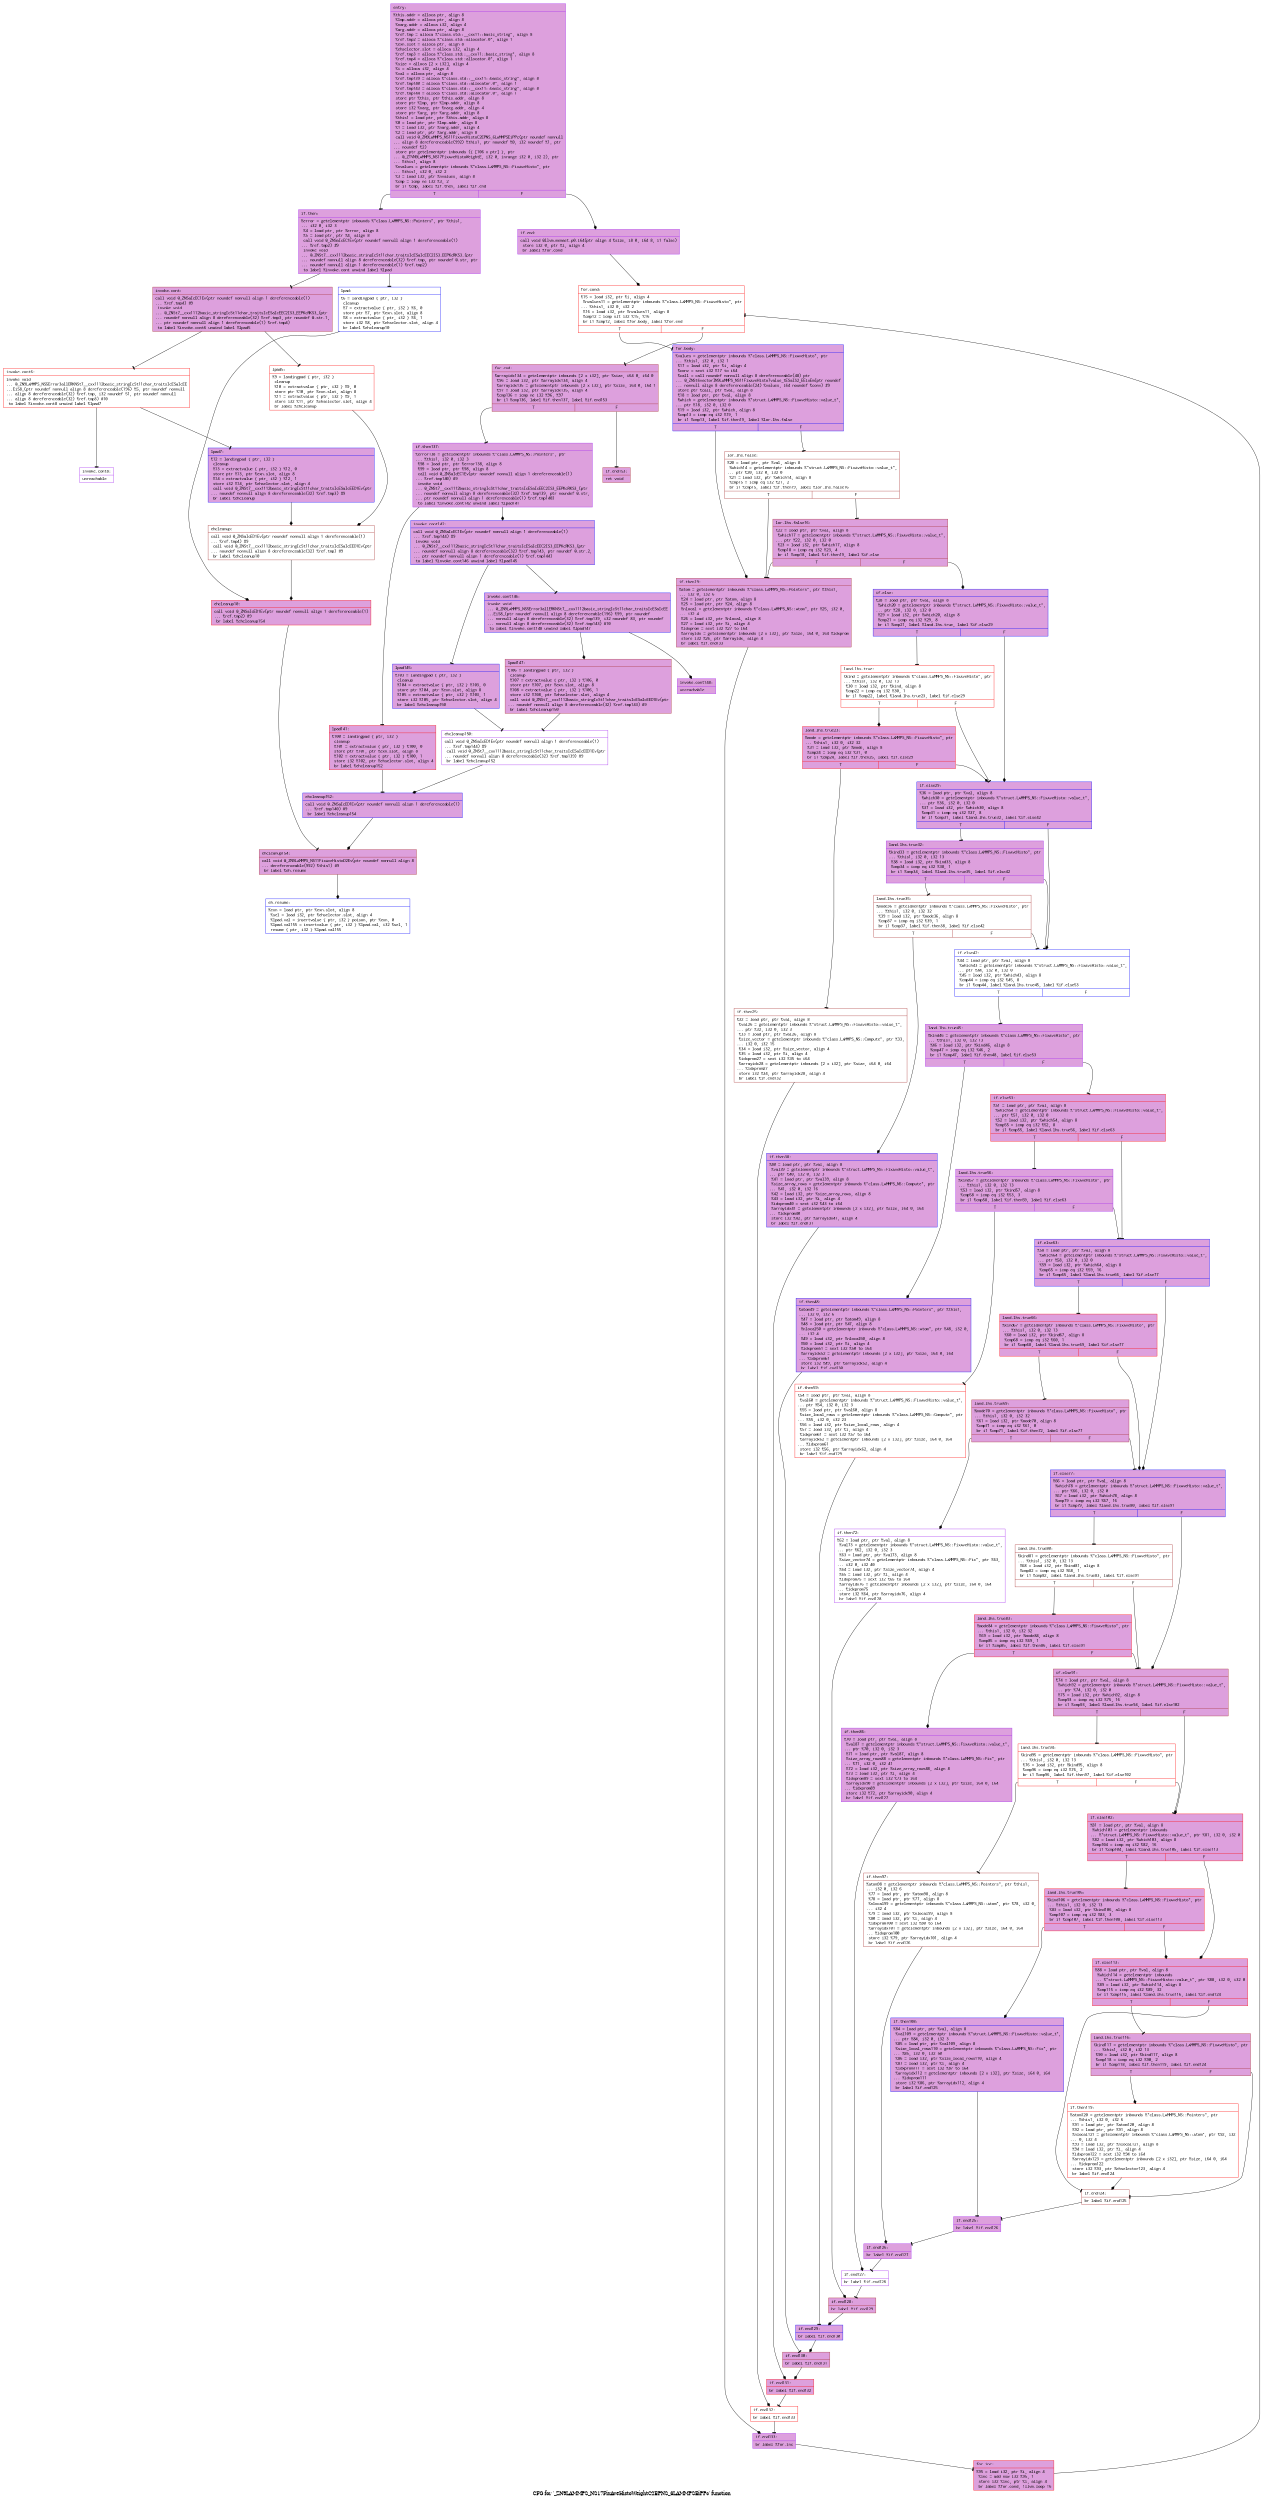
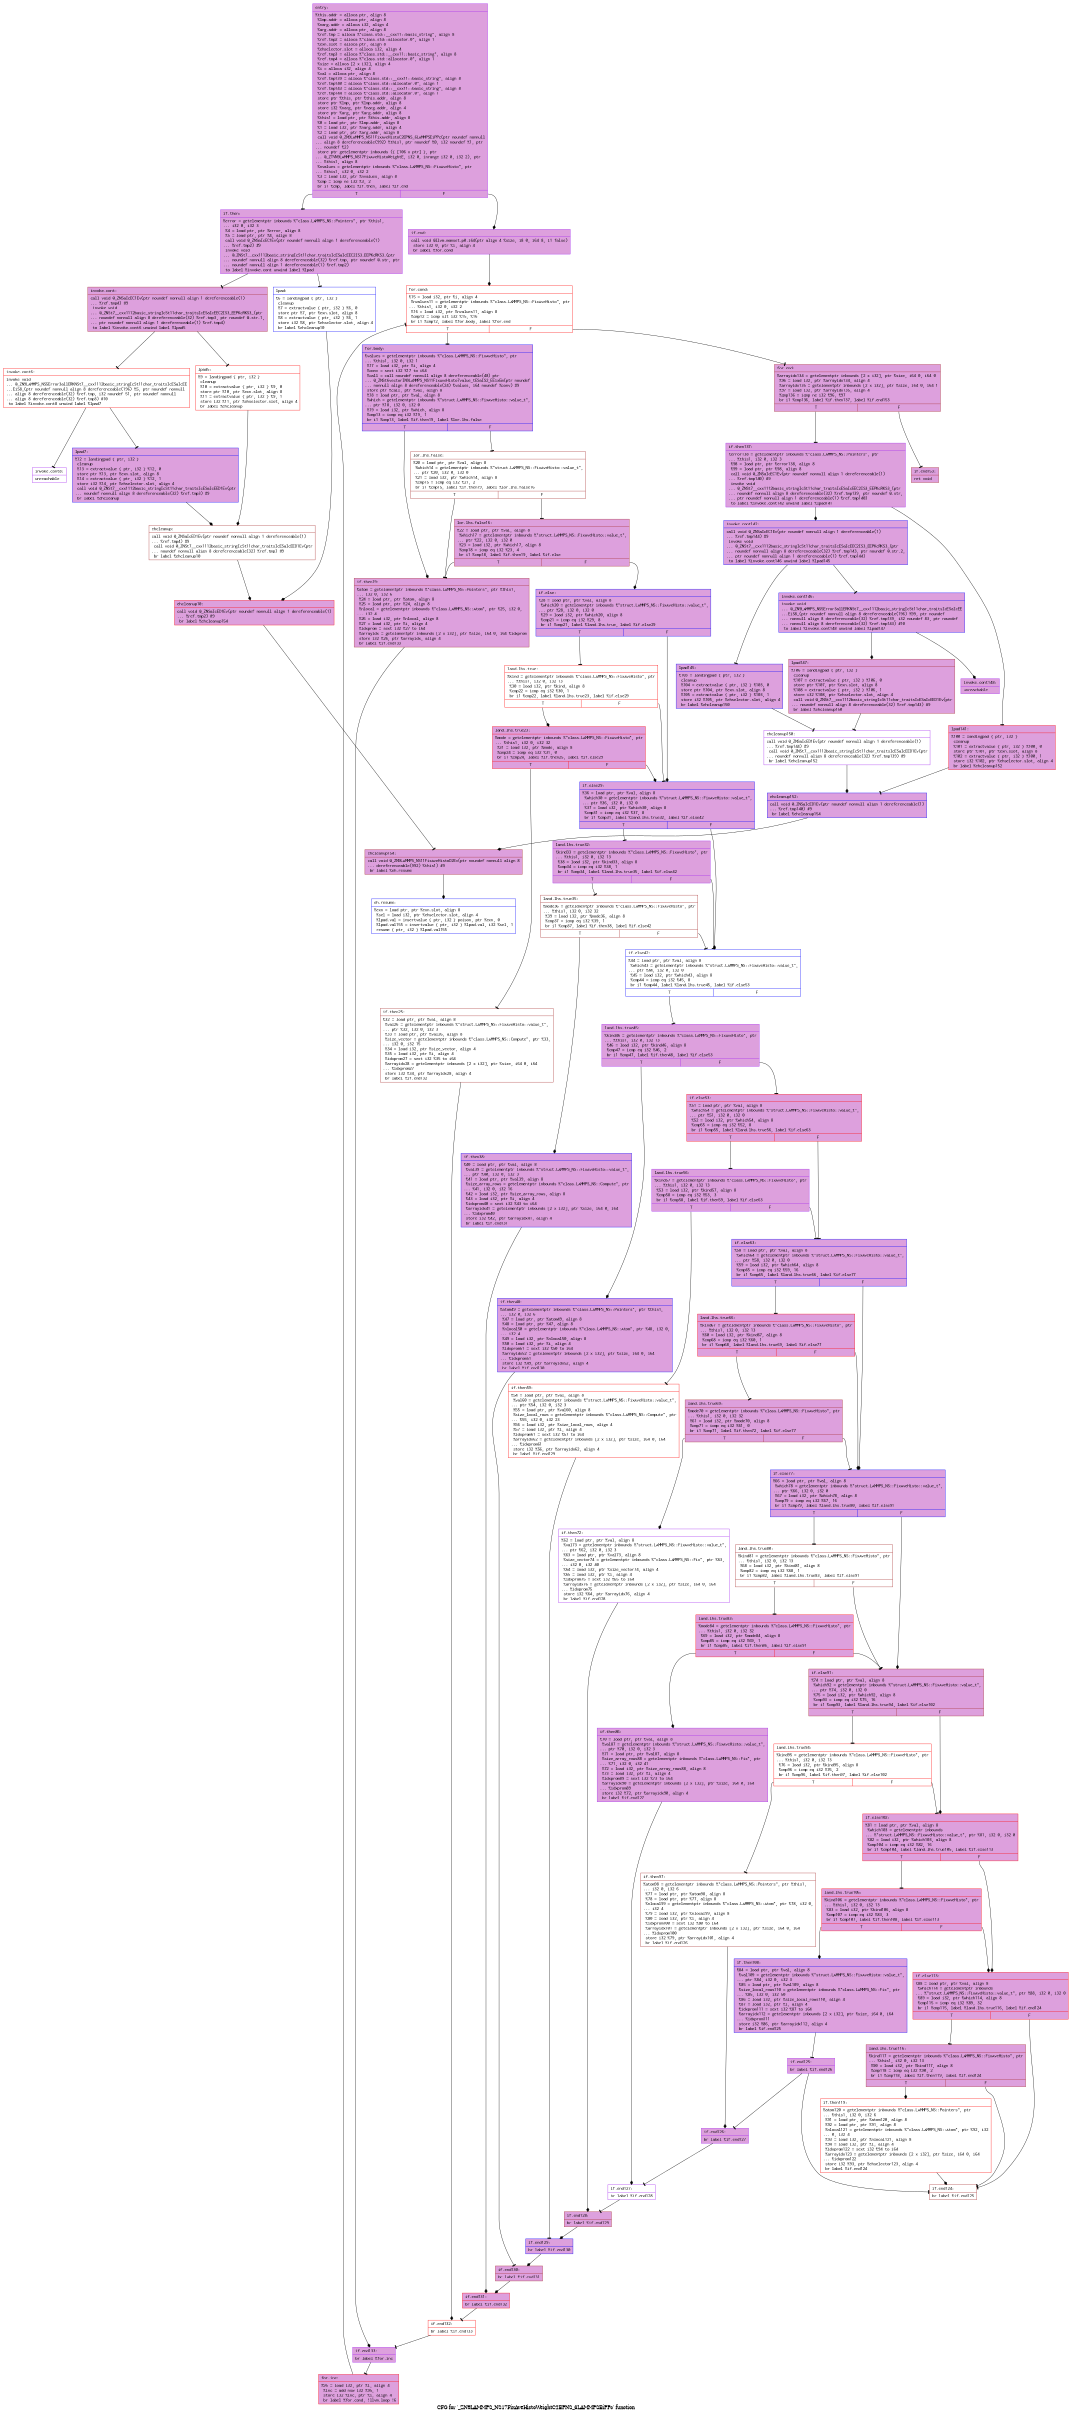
(1042, 2210) -> (821, 2176)
